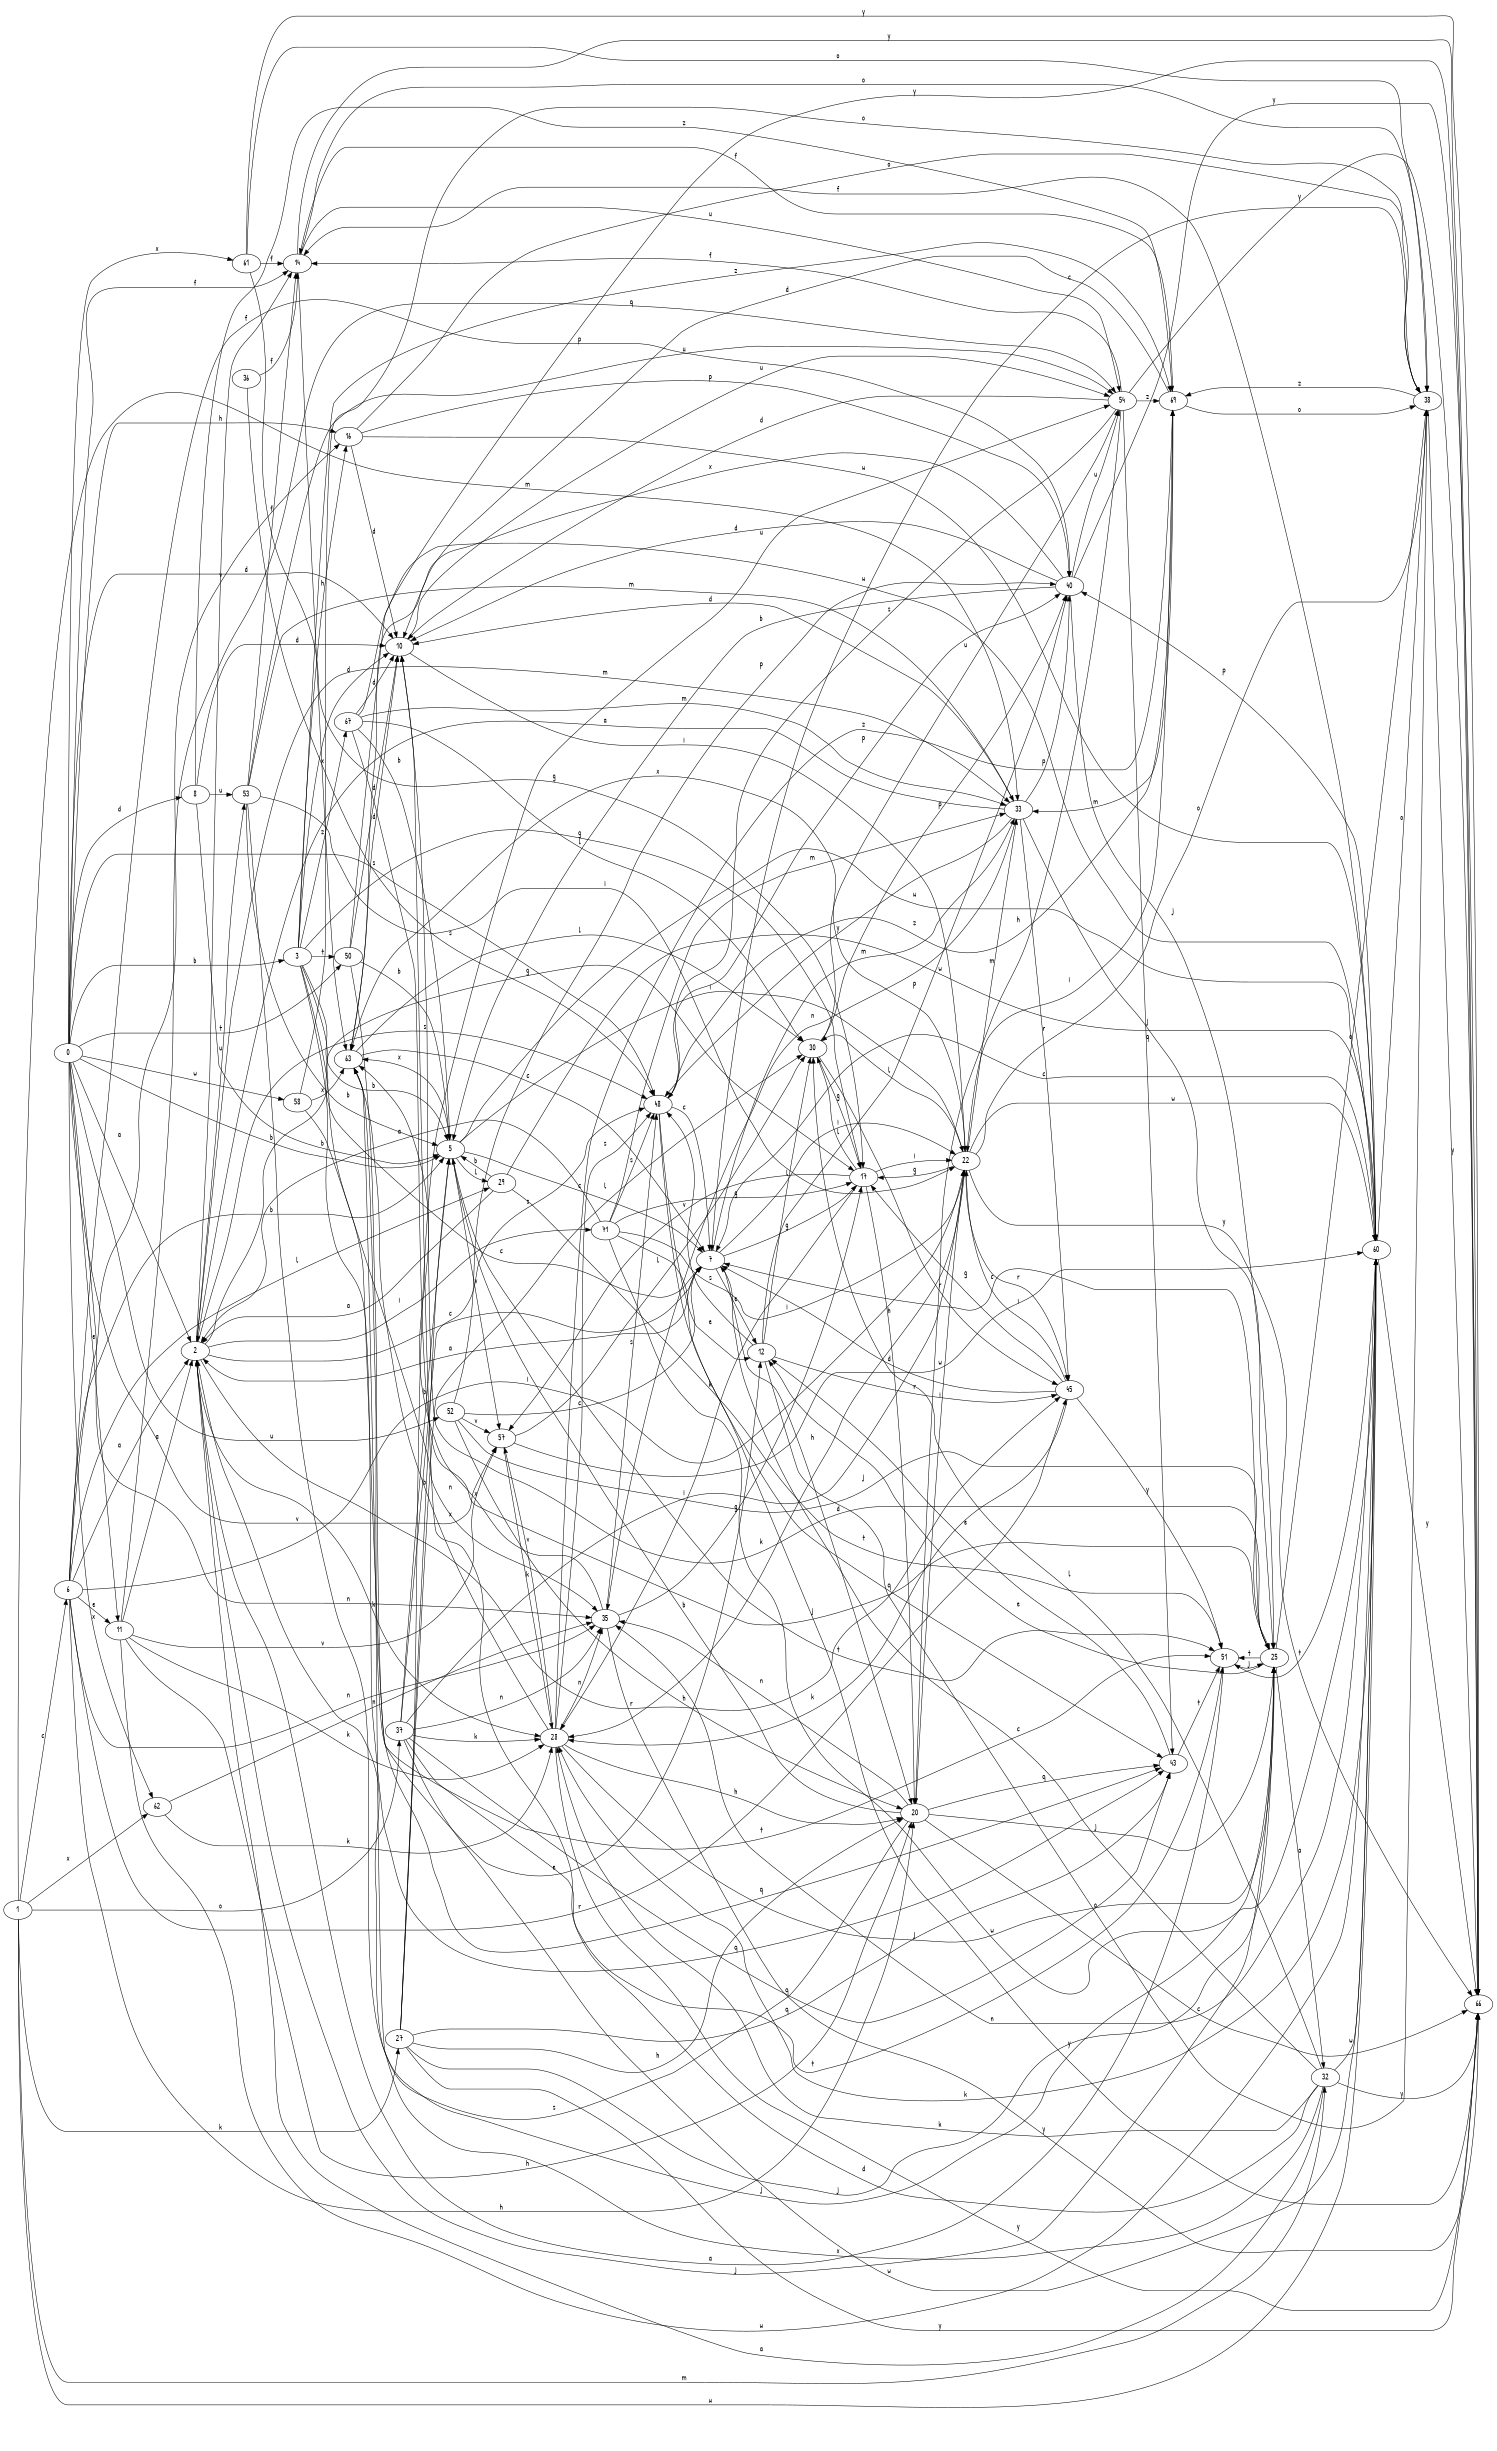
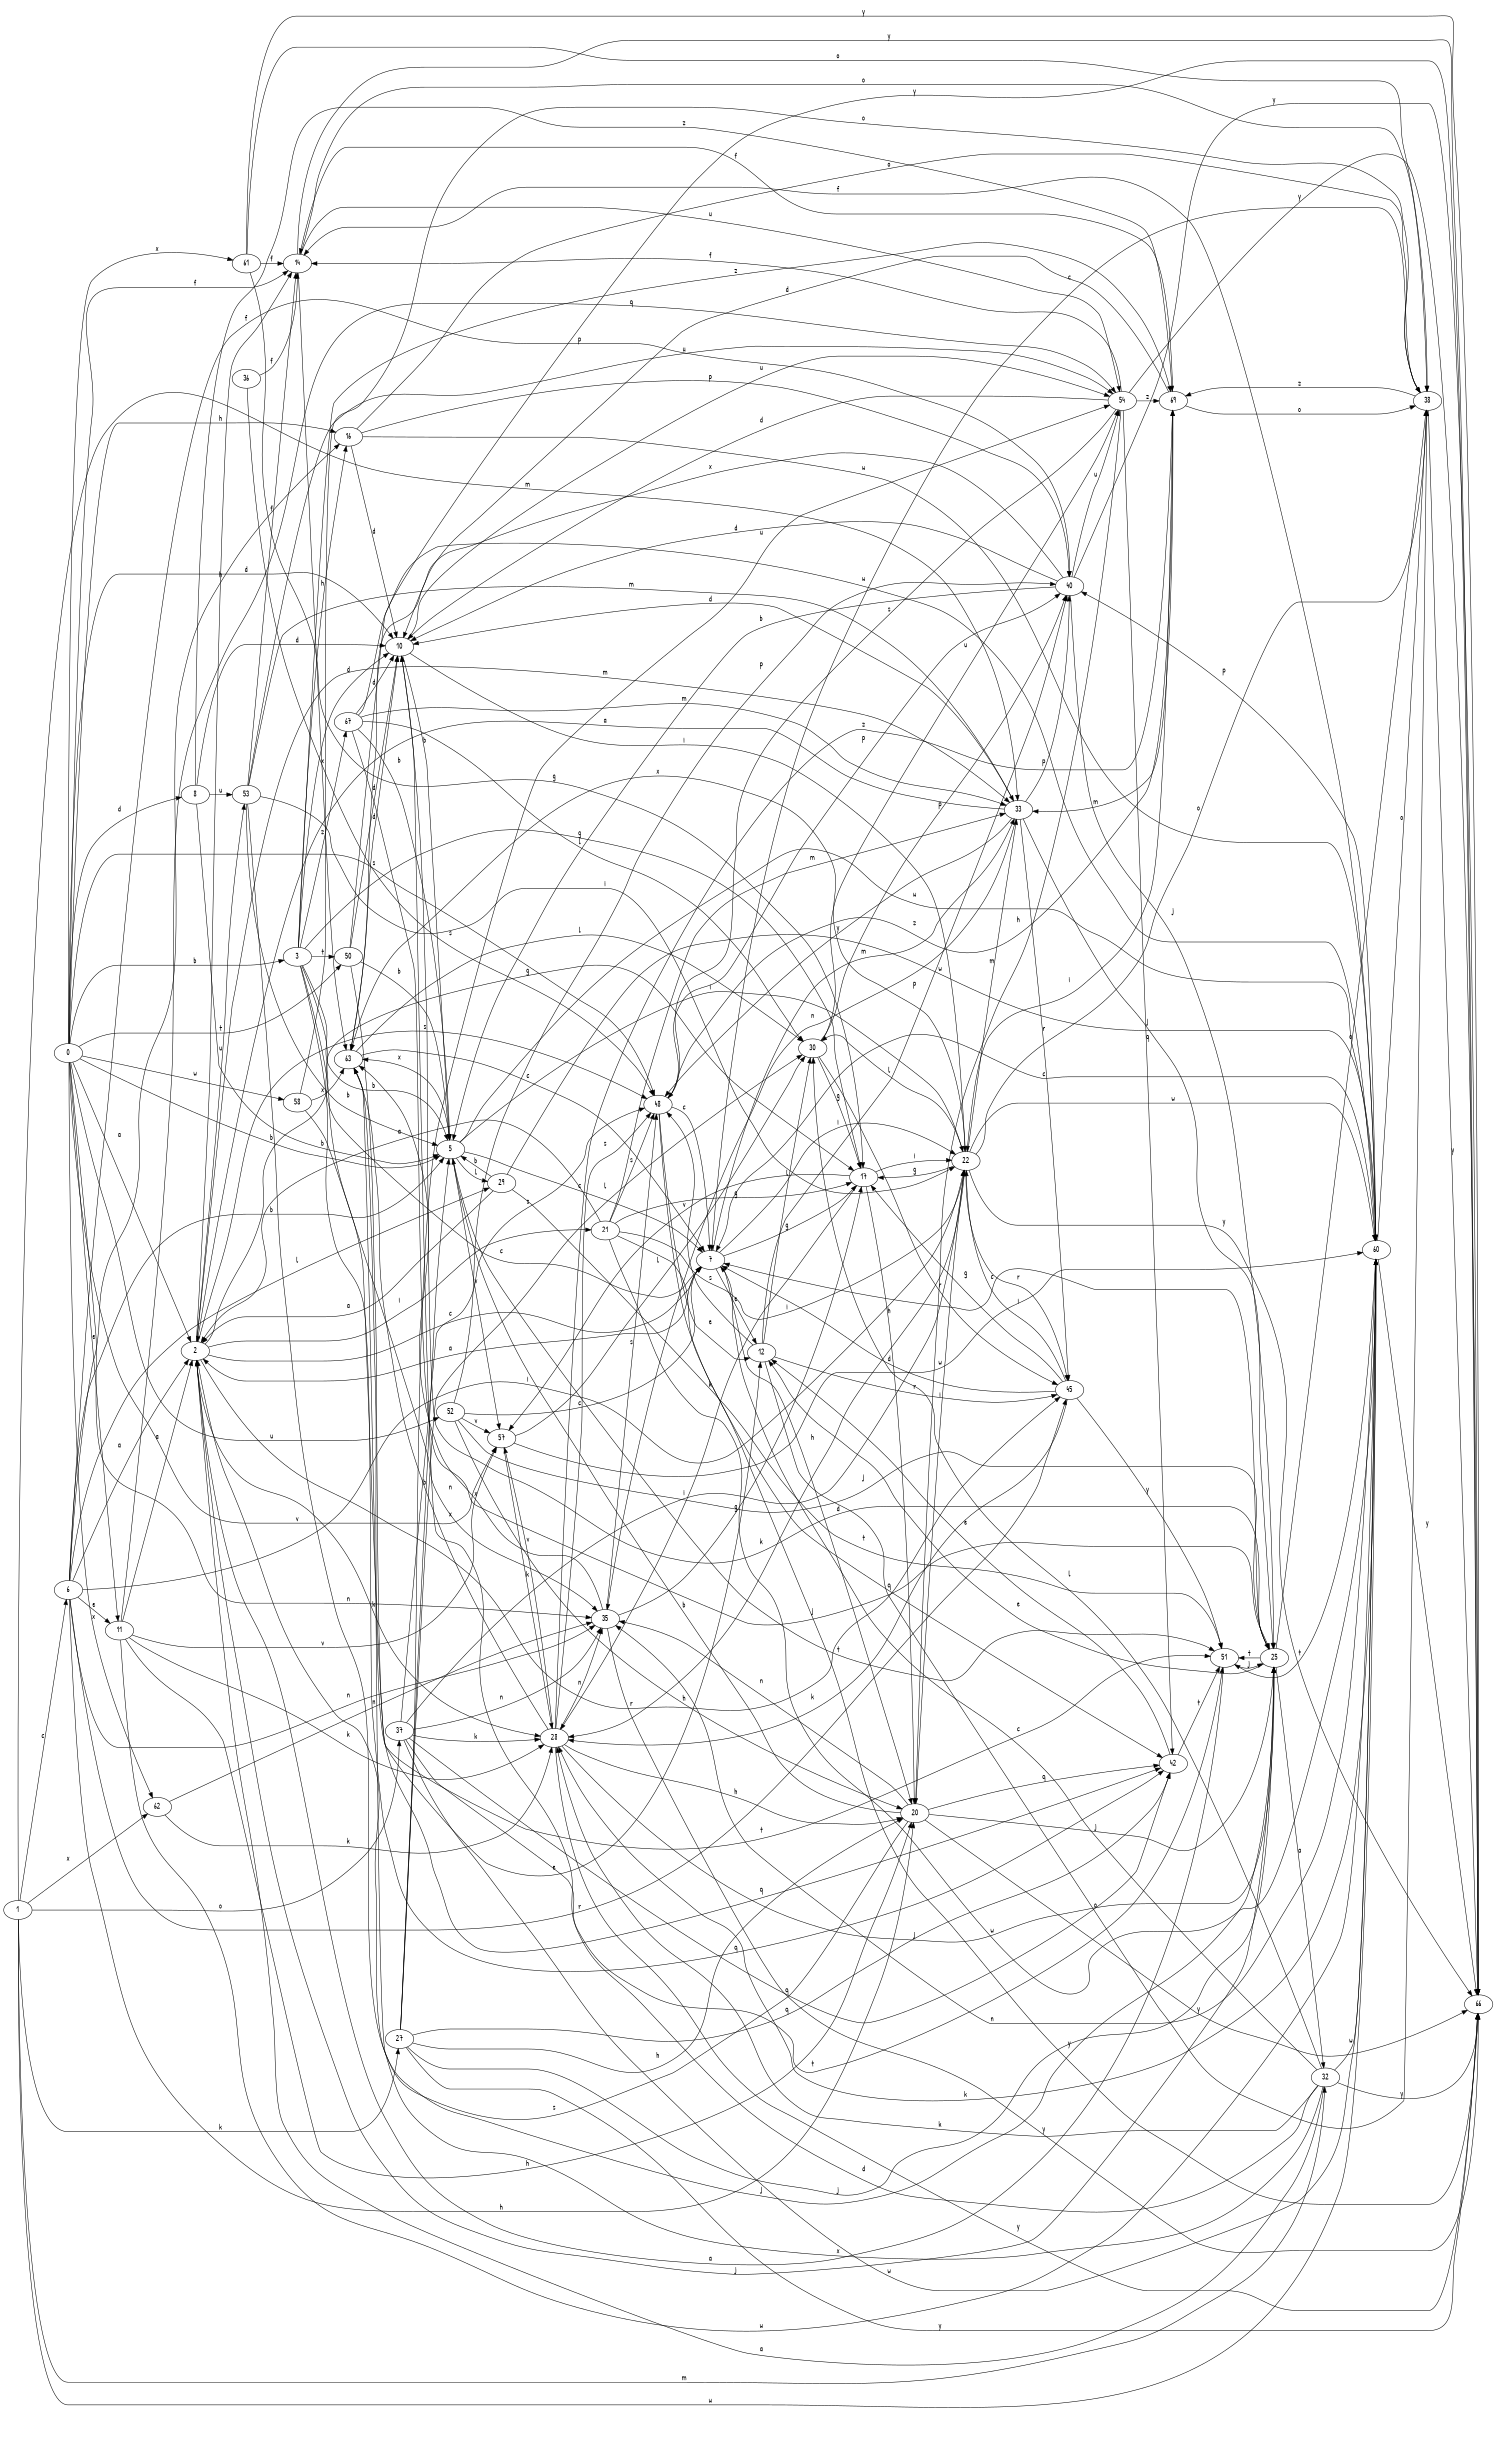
(221, 575) -> (221, 575)
(832, 1118) -> none
(605, 1230) -> (605, 1230)
(422, 1457) -> (435, 894)
(1173, 1764) -> (1173, 1764)
(1199, 2009) -> (1199, 2009)
